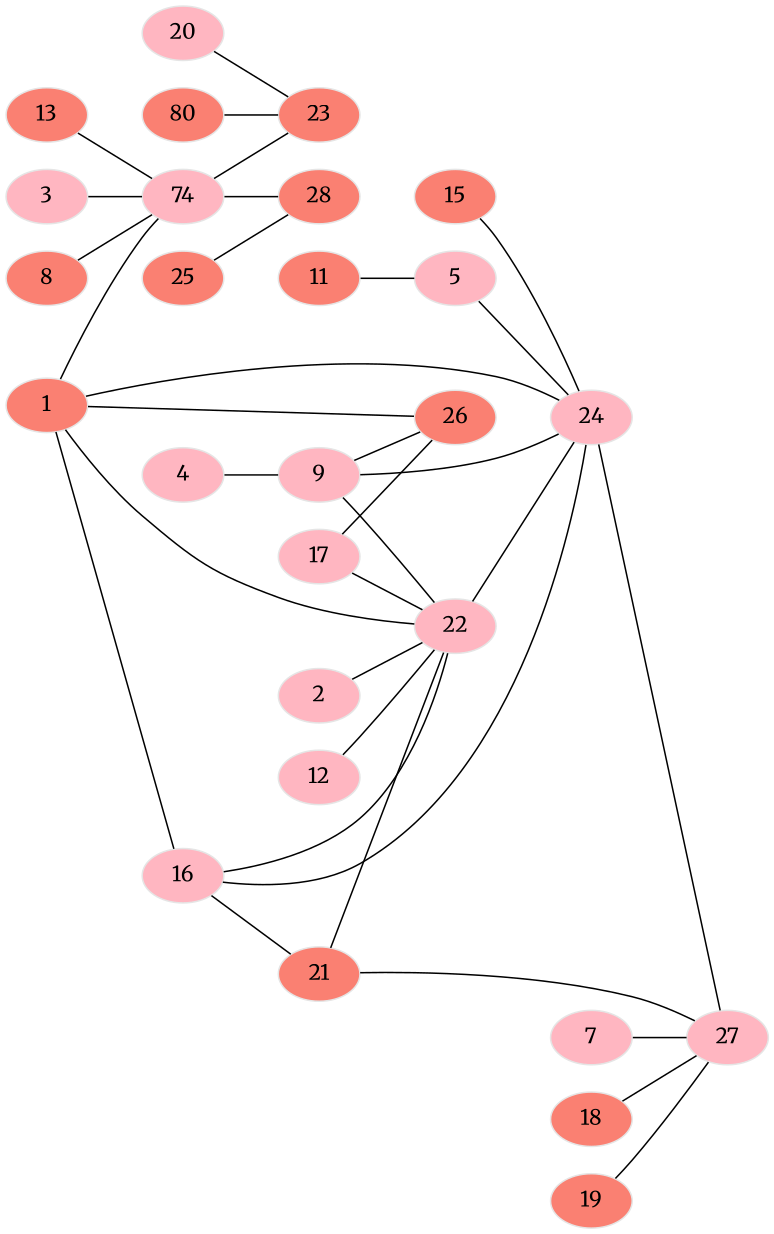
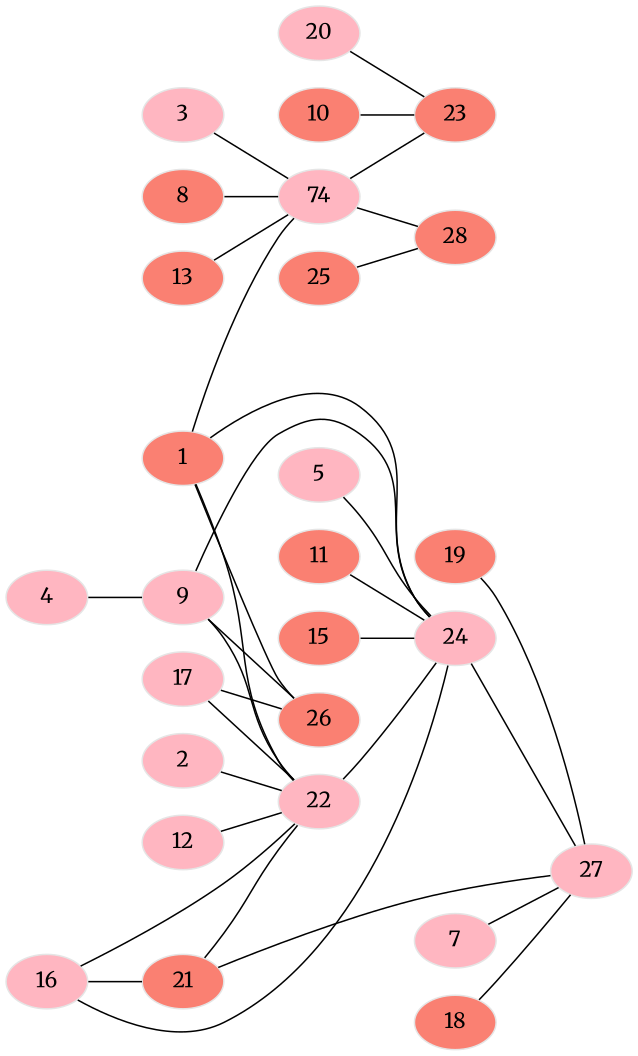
(183, 115) -> (319, 115)
(387, 278) -> (387, 597)
(115, 640) -> none
